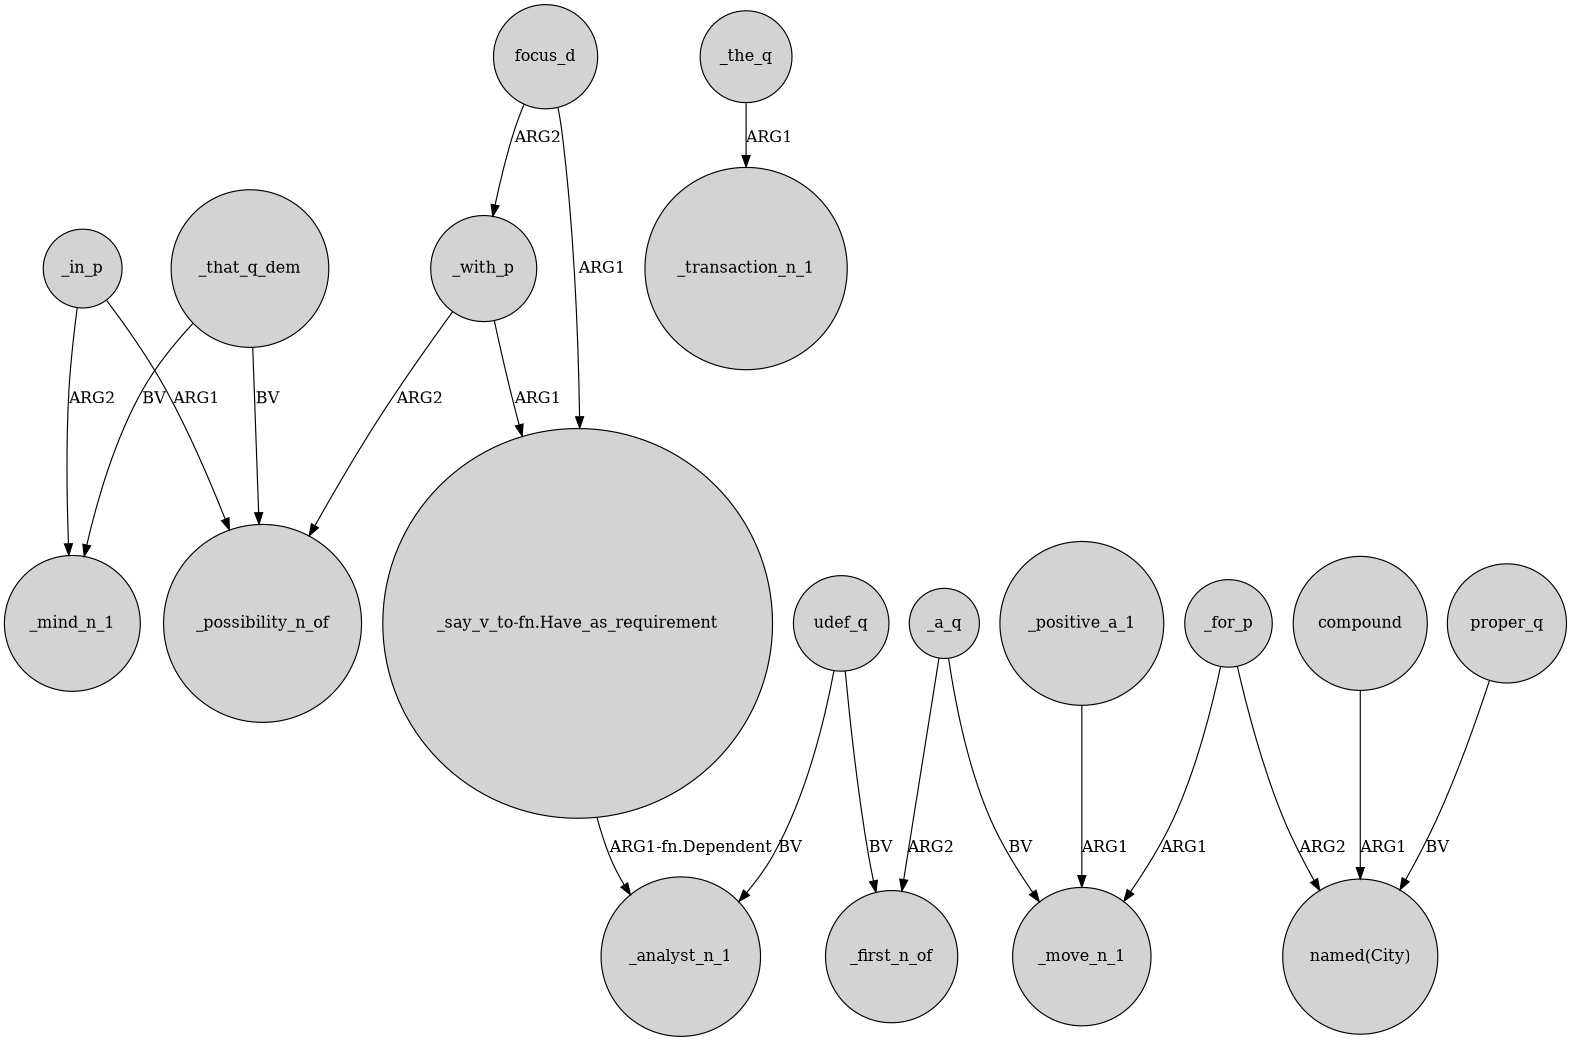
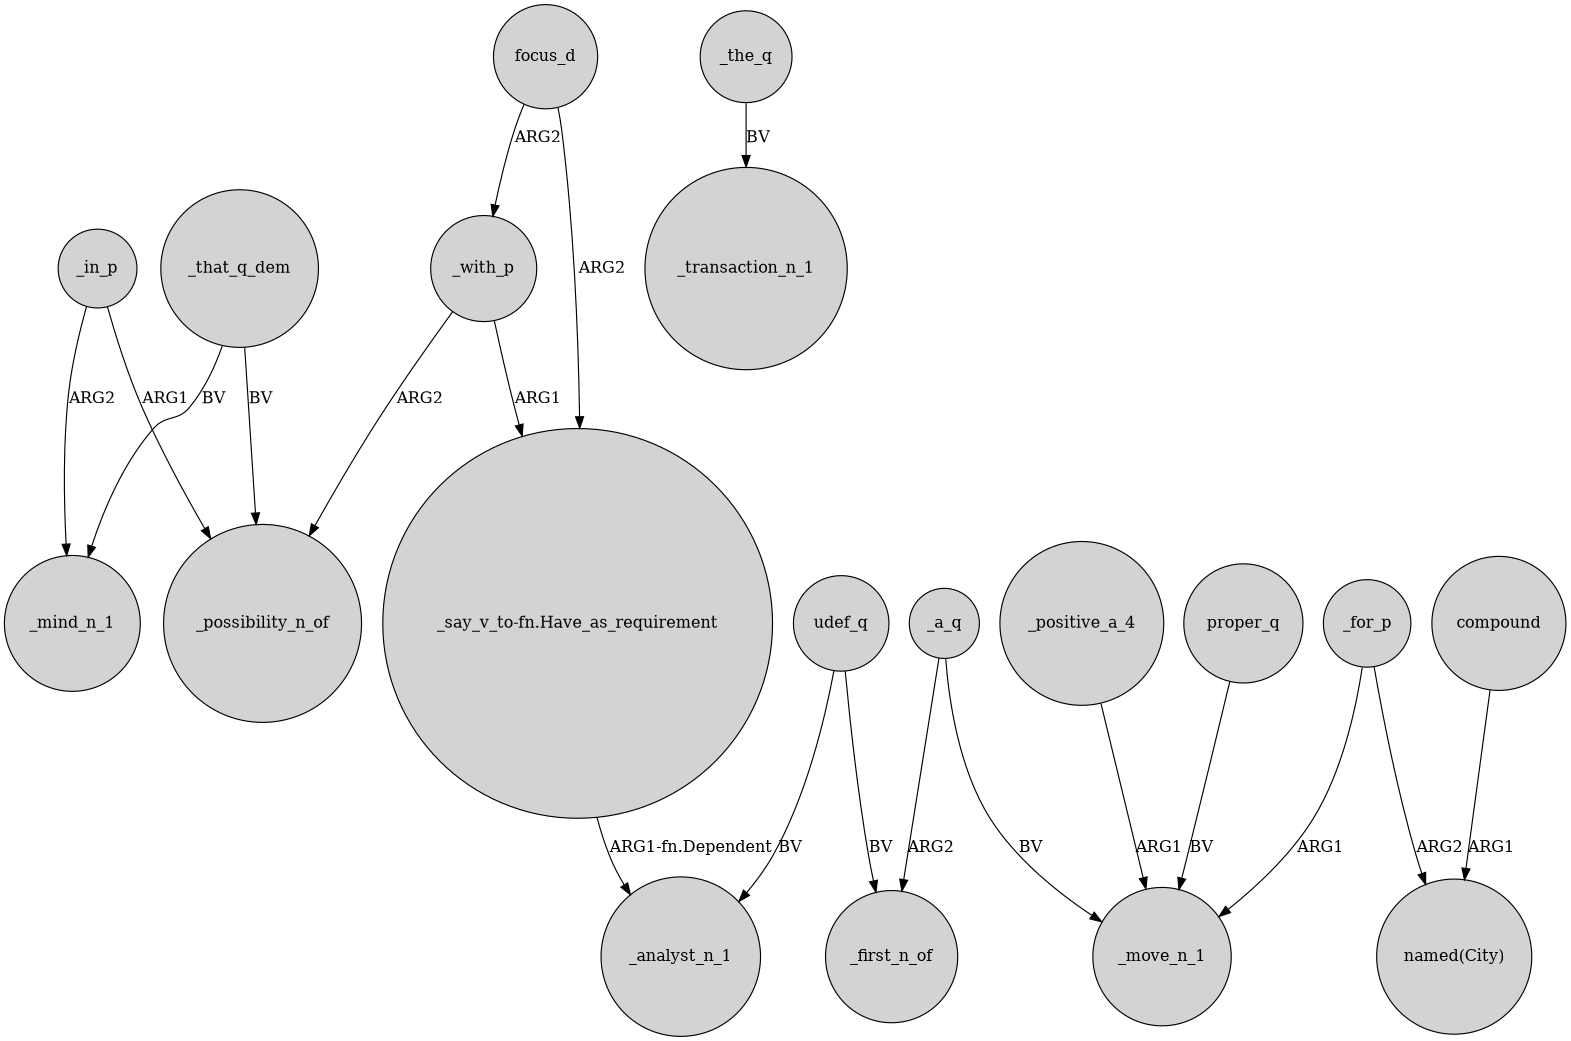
(770, 138) -> (758, 138)
(602, 269) -> (602, 269)
(1082, 623) -> (1082, 623)
(1453, 782) -> (1206, 780)
